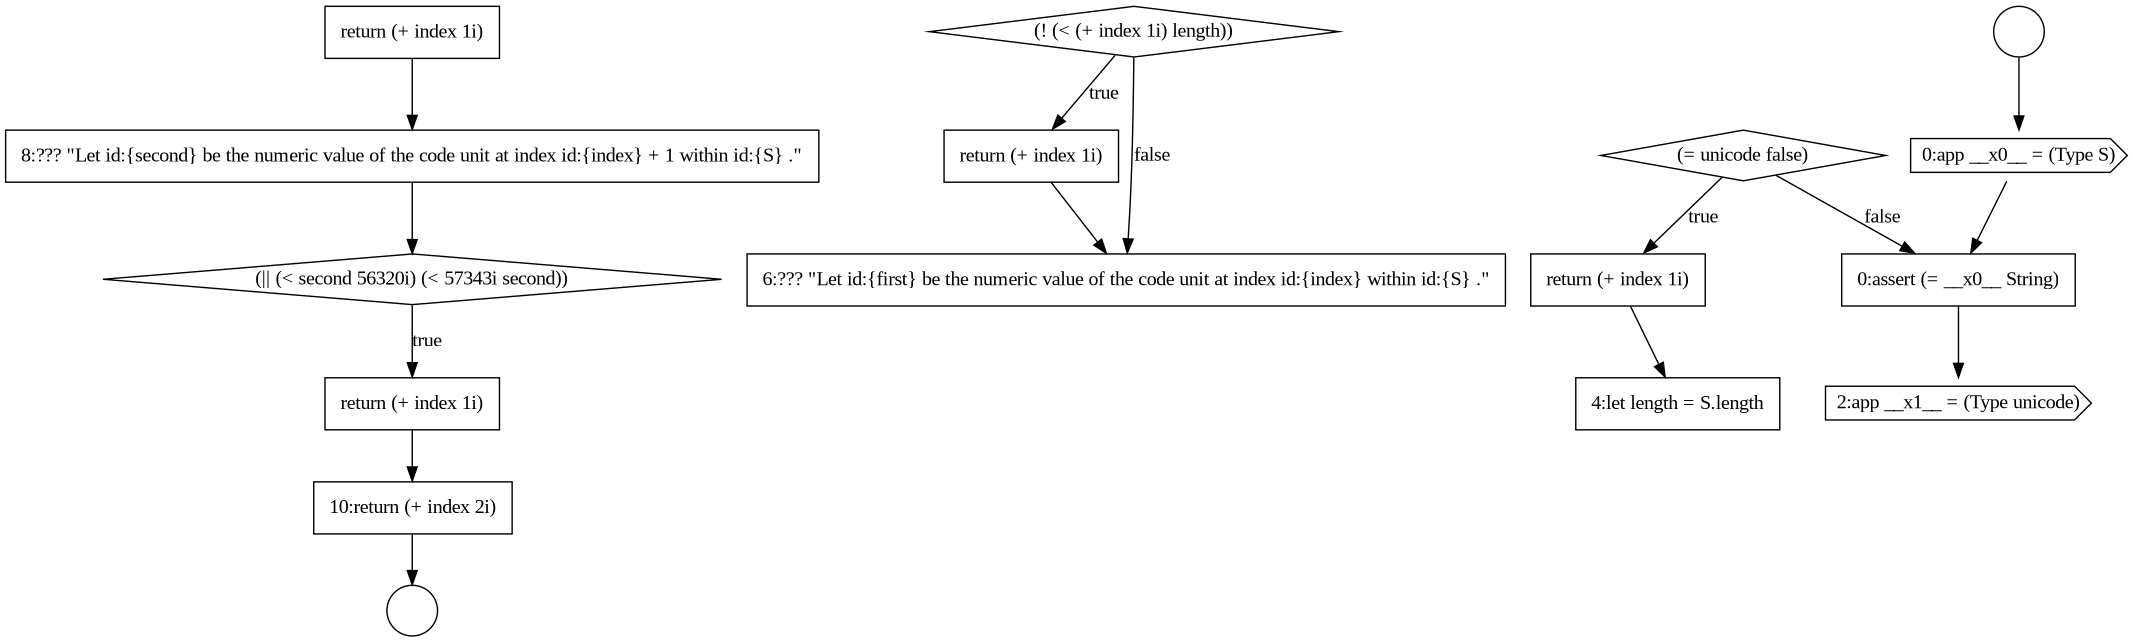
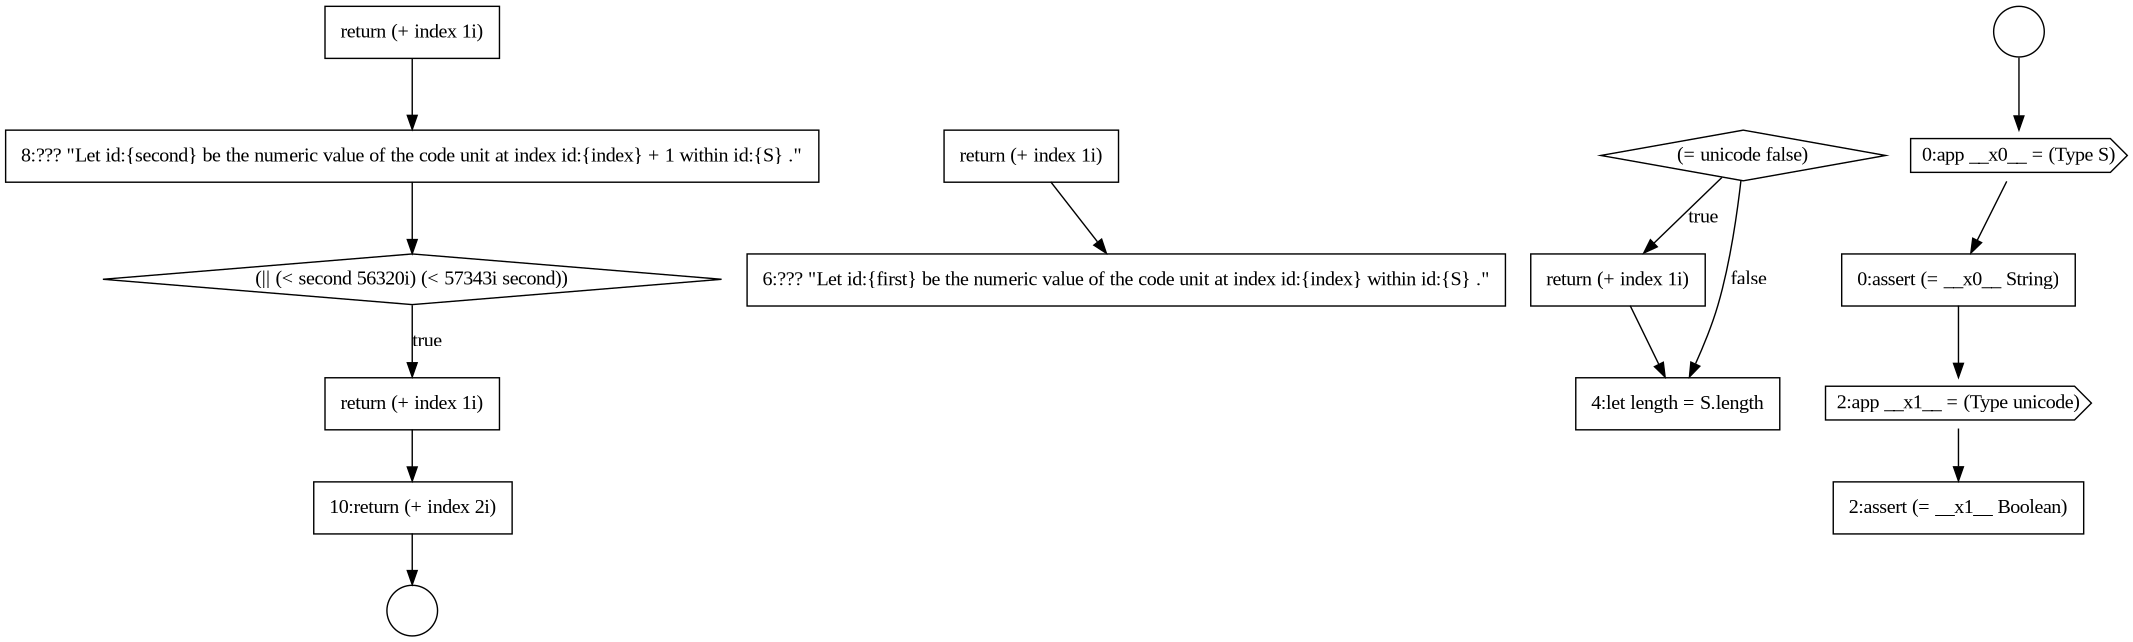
(1134, 32) -> none
(1839, 211) -> (1726, 274)
none -> (1958, 507)
